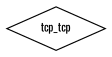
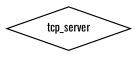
(56, 29) -> (69, 29)
